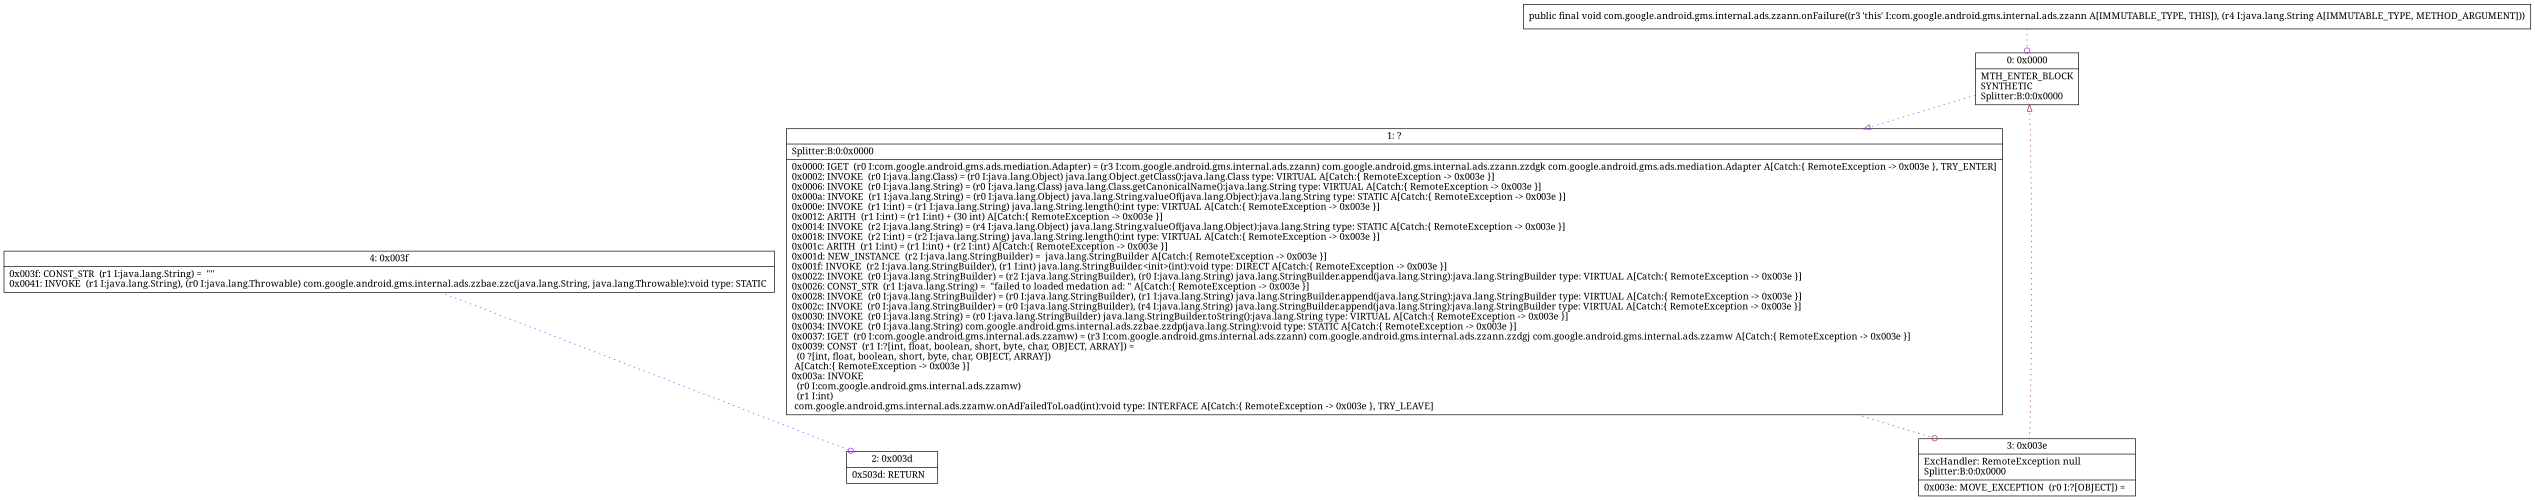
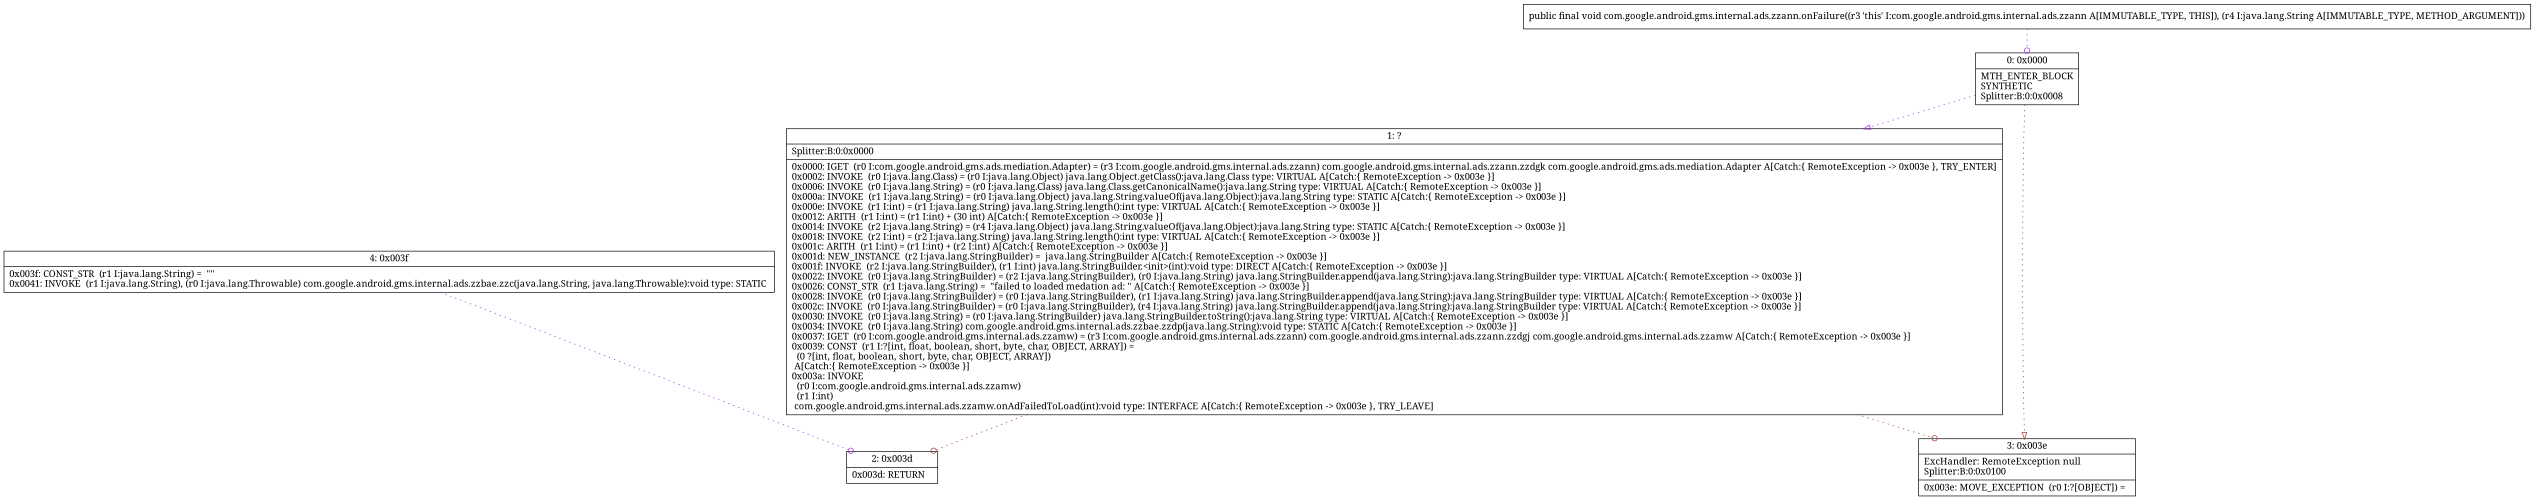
(2022, 96) -> (2022, 96)
(2032, 275) -> (2023, 268)
none -> (982, 432)
(1965, 472) -> (1965, 472)
(892, 475) -> (892, 475)
